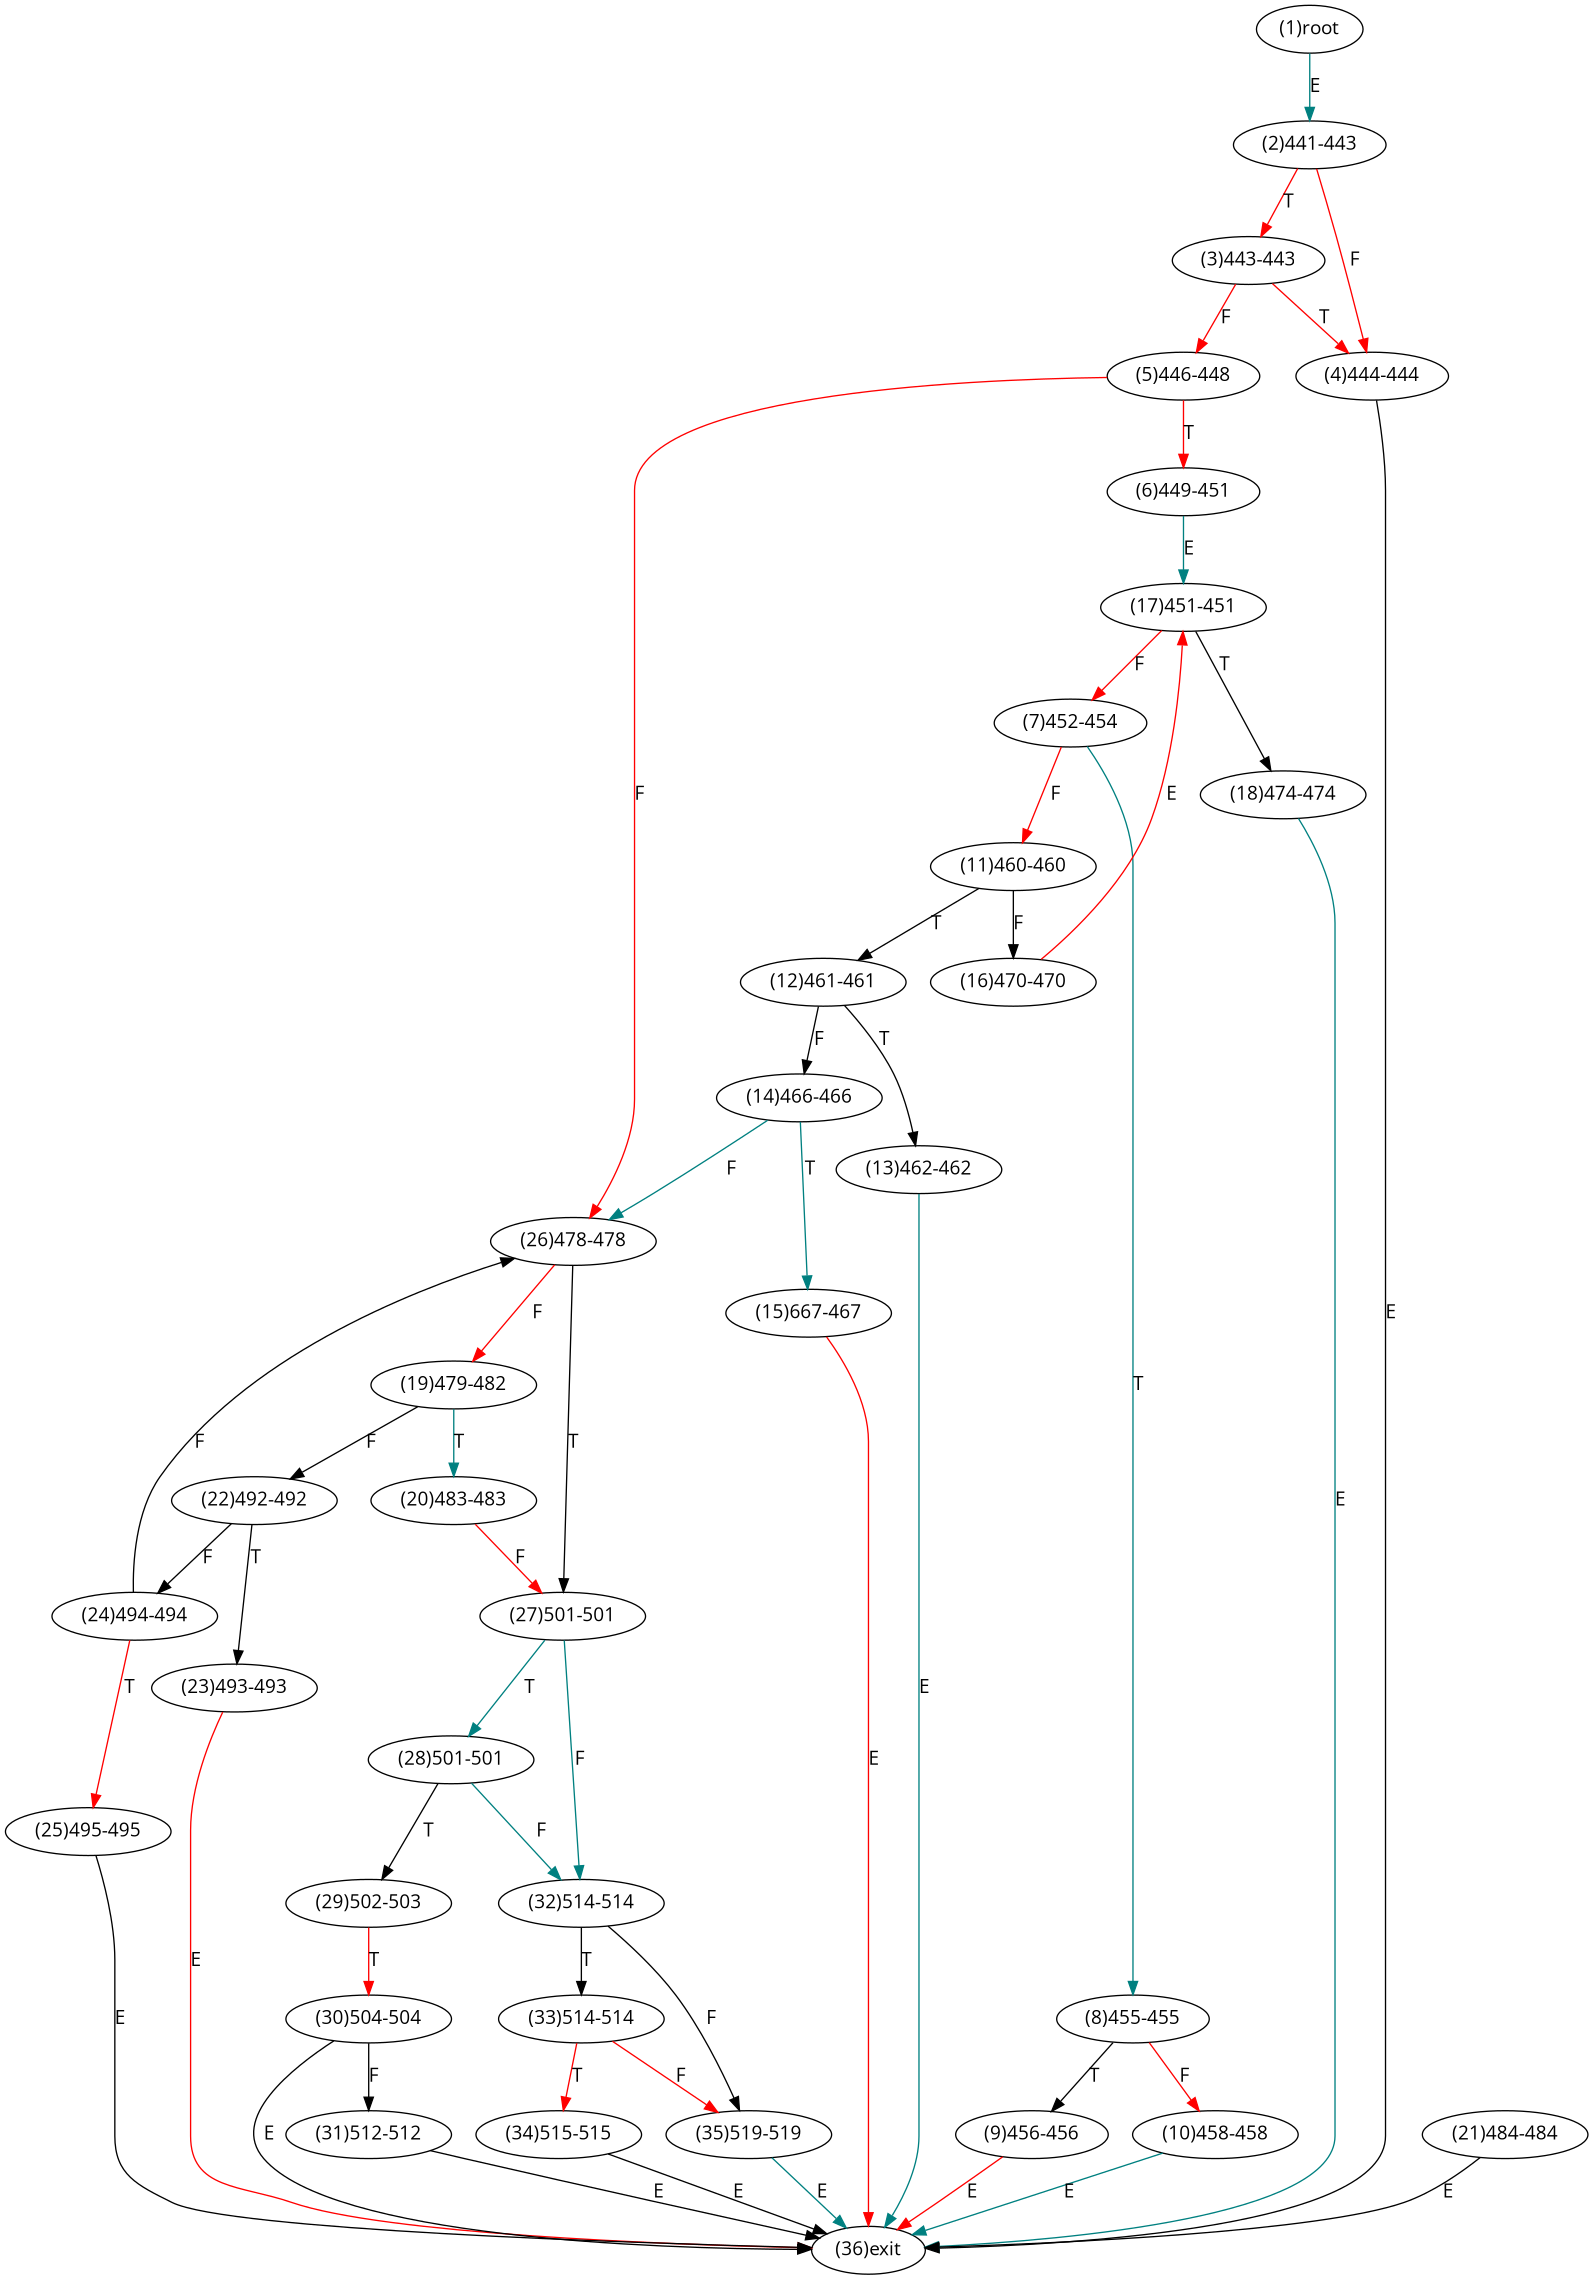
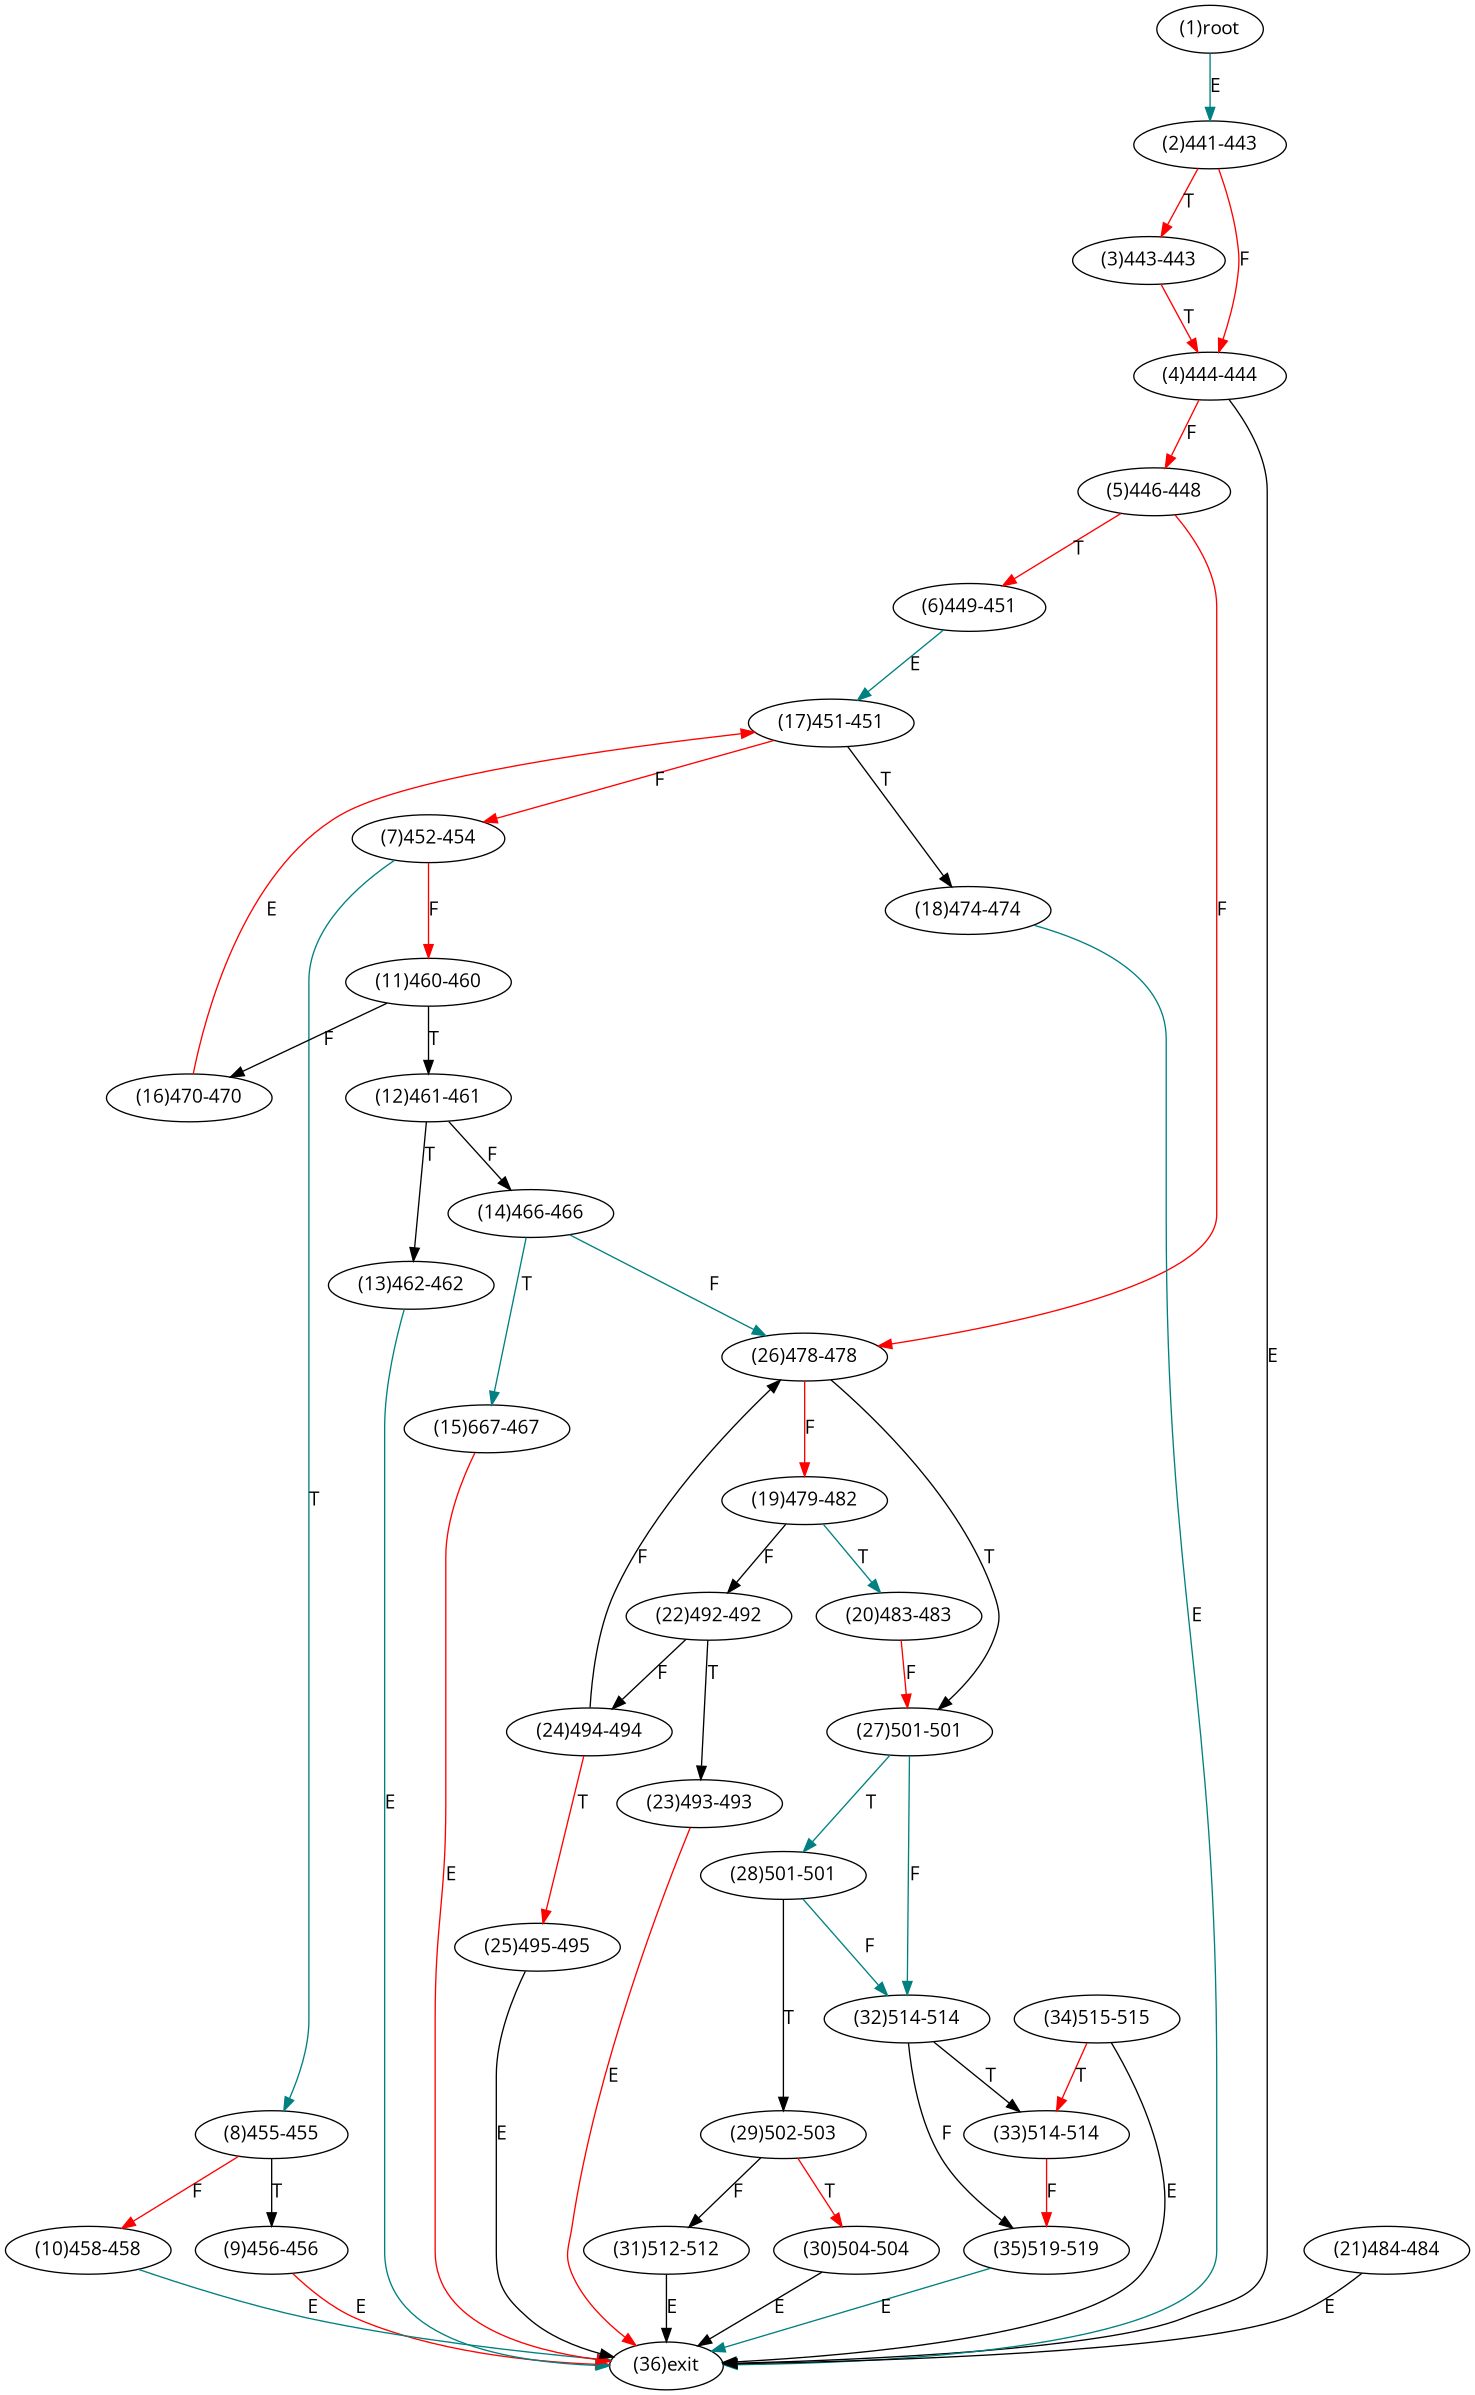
(1219, 312) -> (1185, 428)
(369, 2070) -> (730, 2188)
(571, 2070) -> (1074, 2071)
